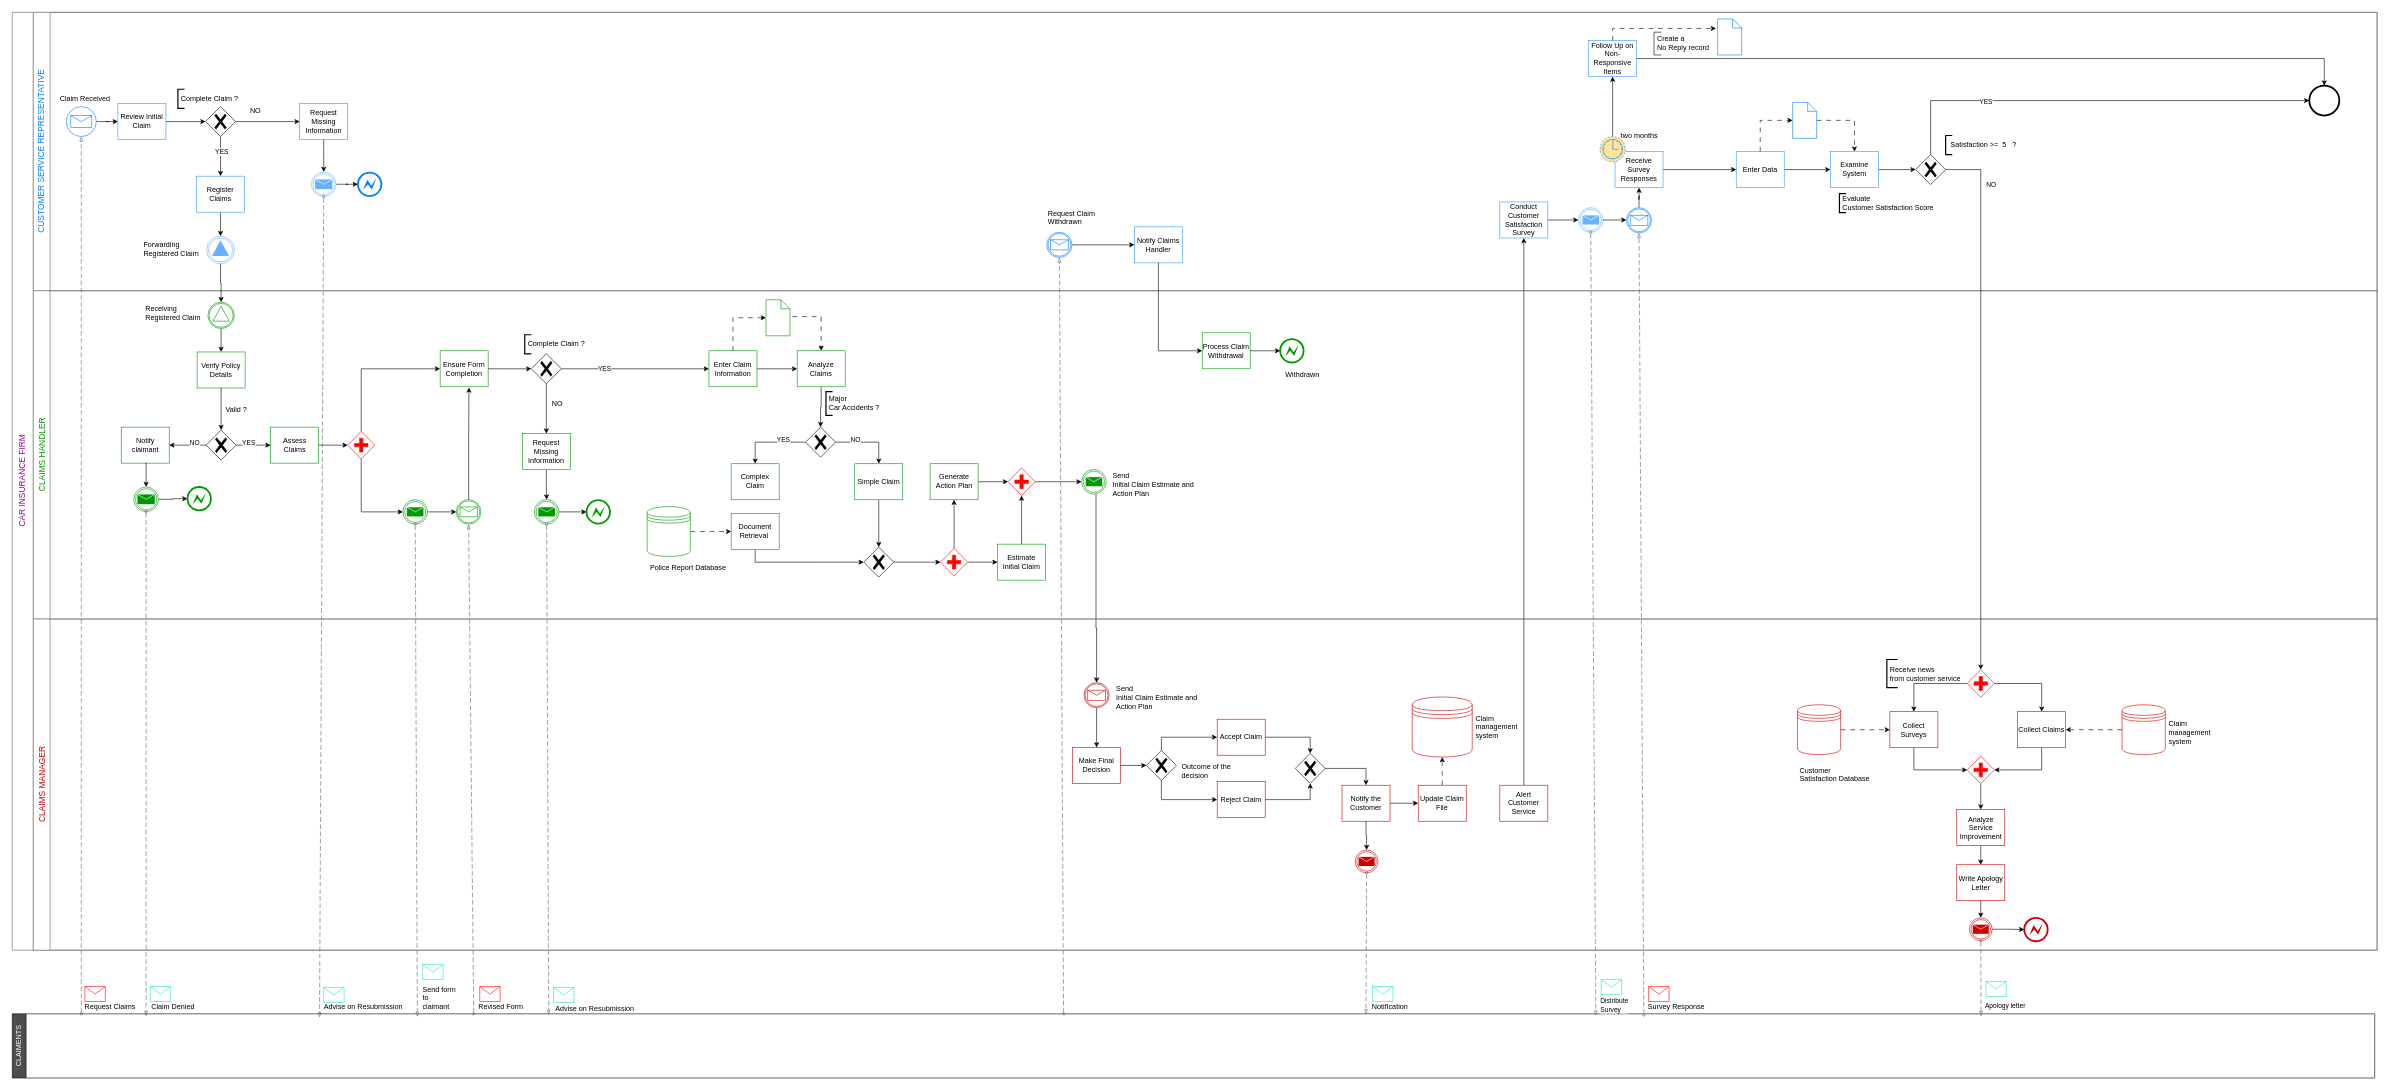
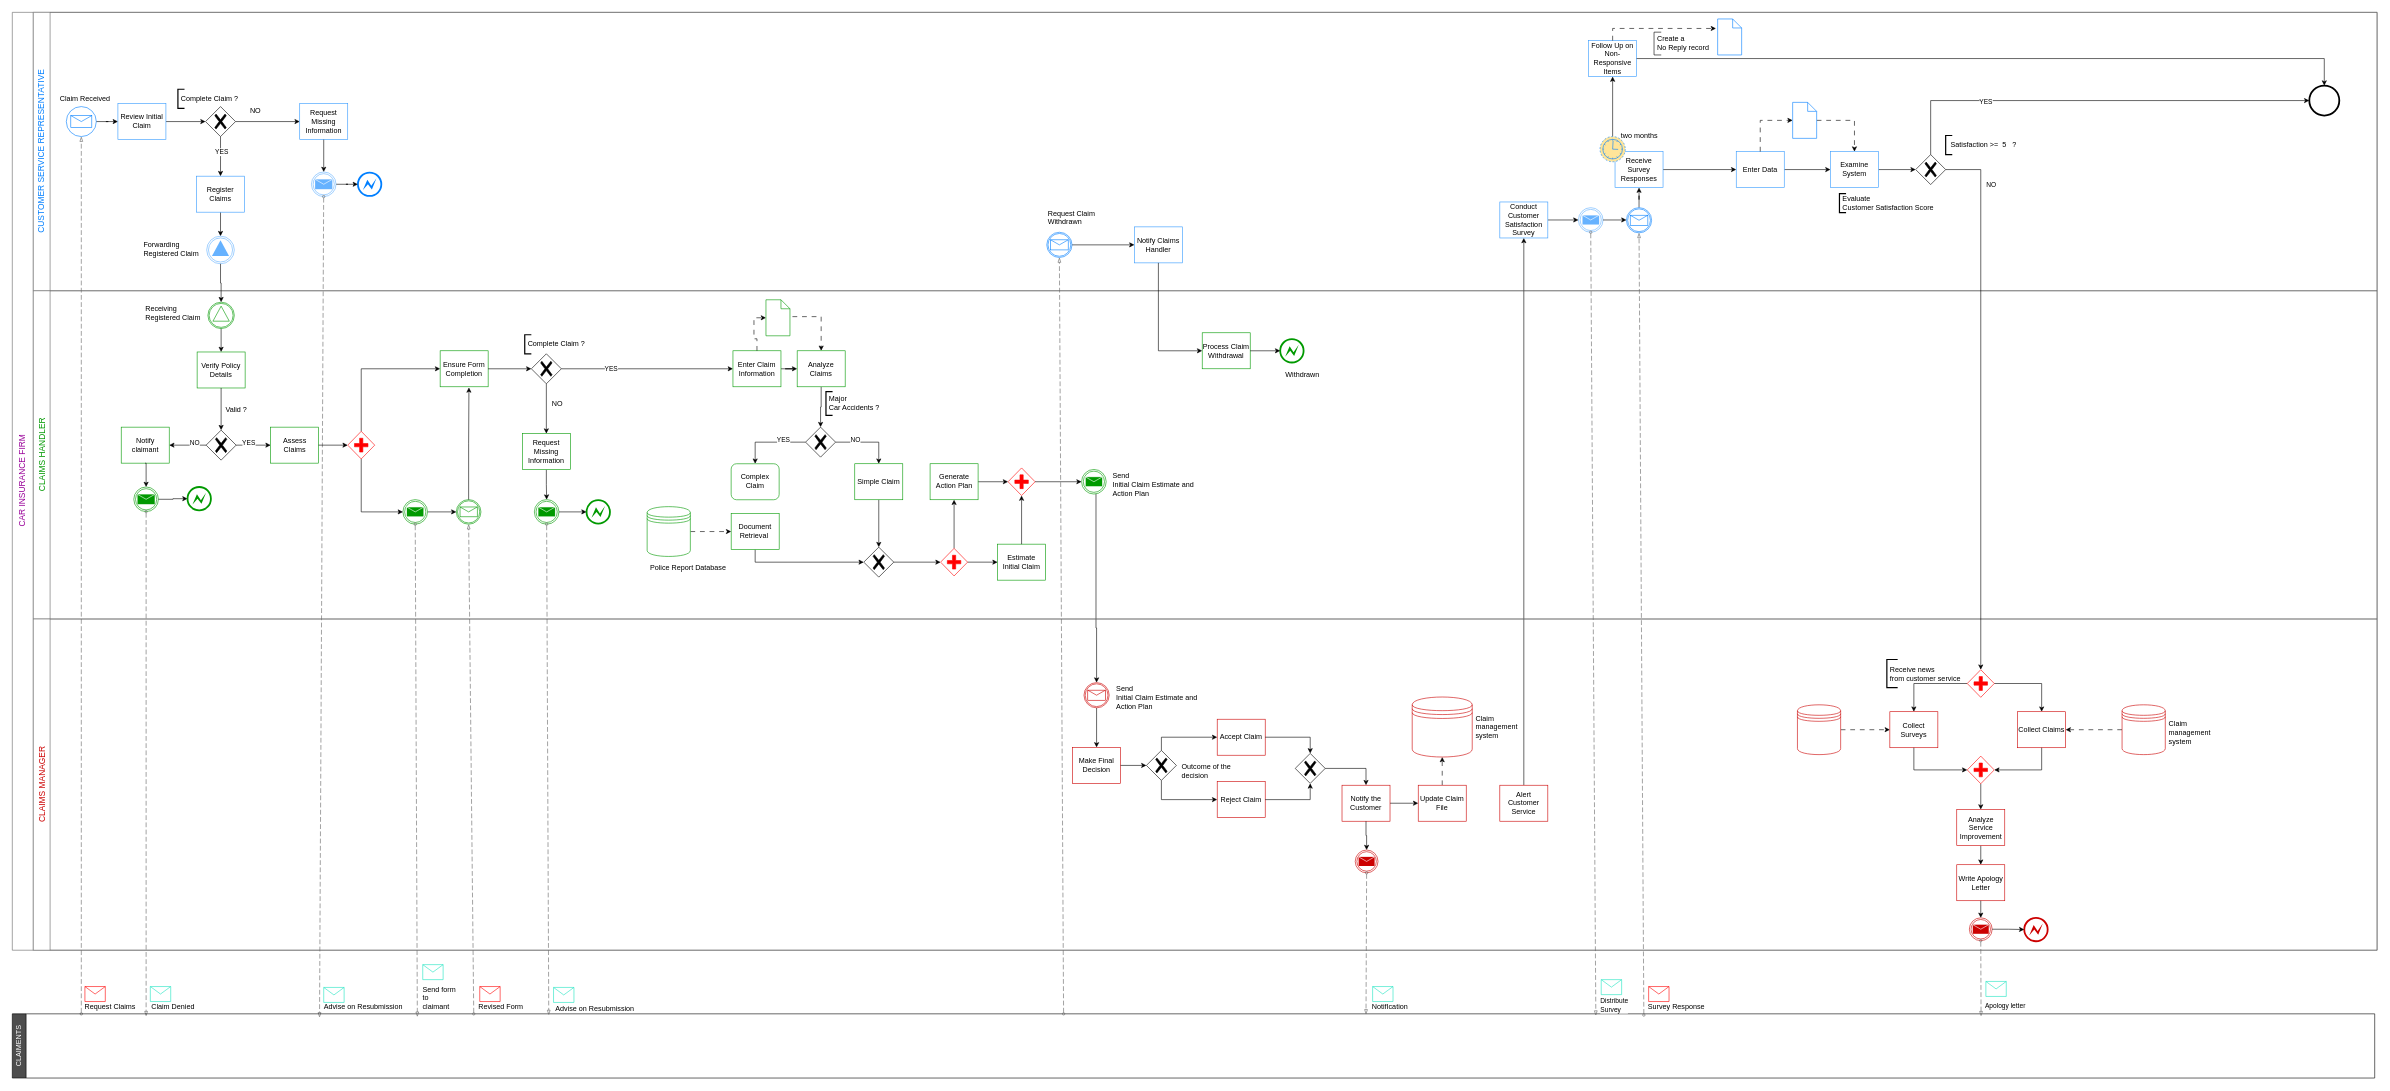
(733, 369) -> (757, 369)
(755, 482) -> (755, 482)
(1857, 773) -> none
